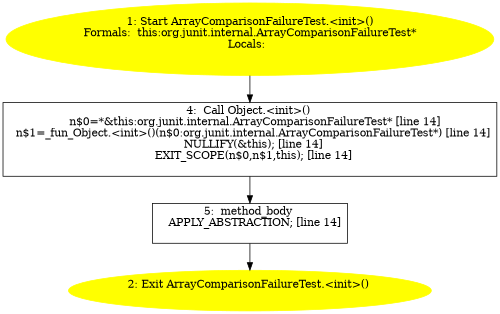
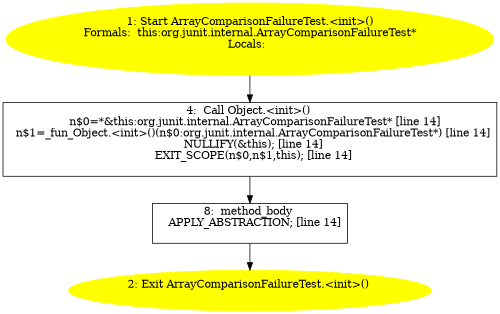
(250, 223) -> (250, 223)
